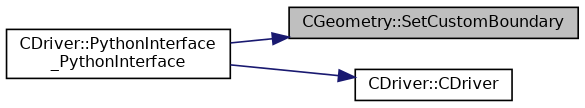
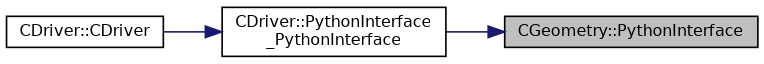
(434, 23) -> (631, 32)
(285, 70) -> (184, 32)
